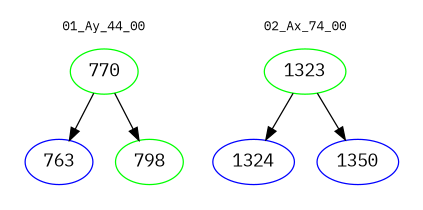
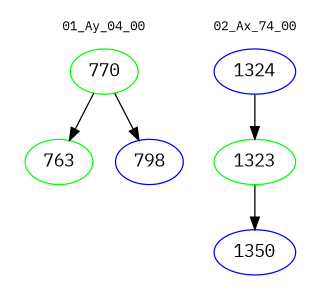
(104, 27) -> (104, 27)
(283, 111) -> (255, 111)
(59, 162) -> (59, 162)
(149, 162) -> (149, 162)
